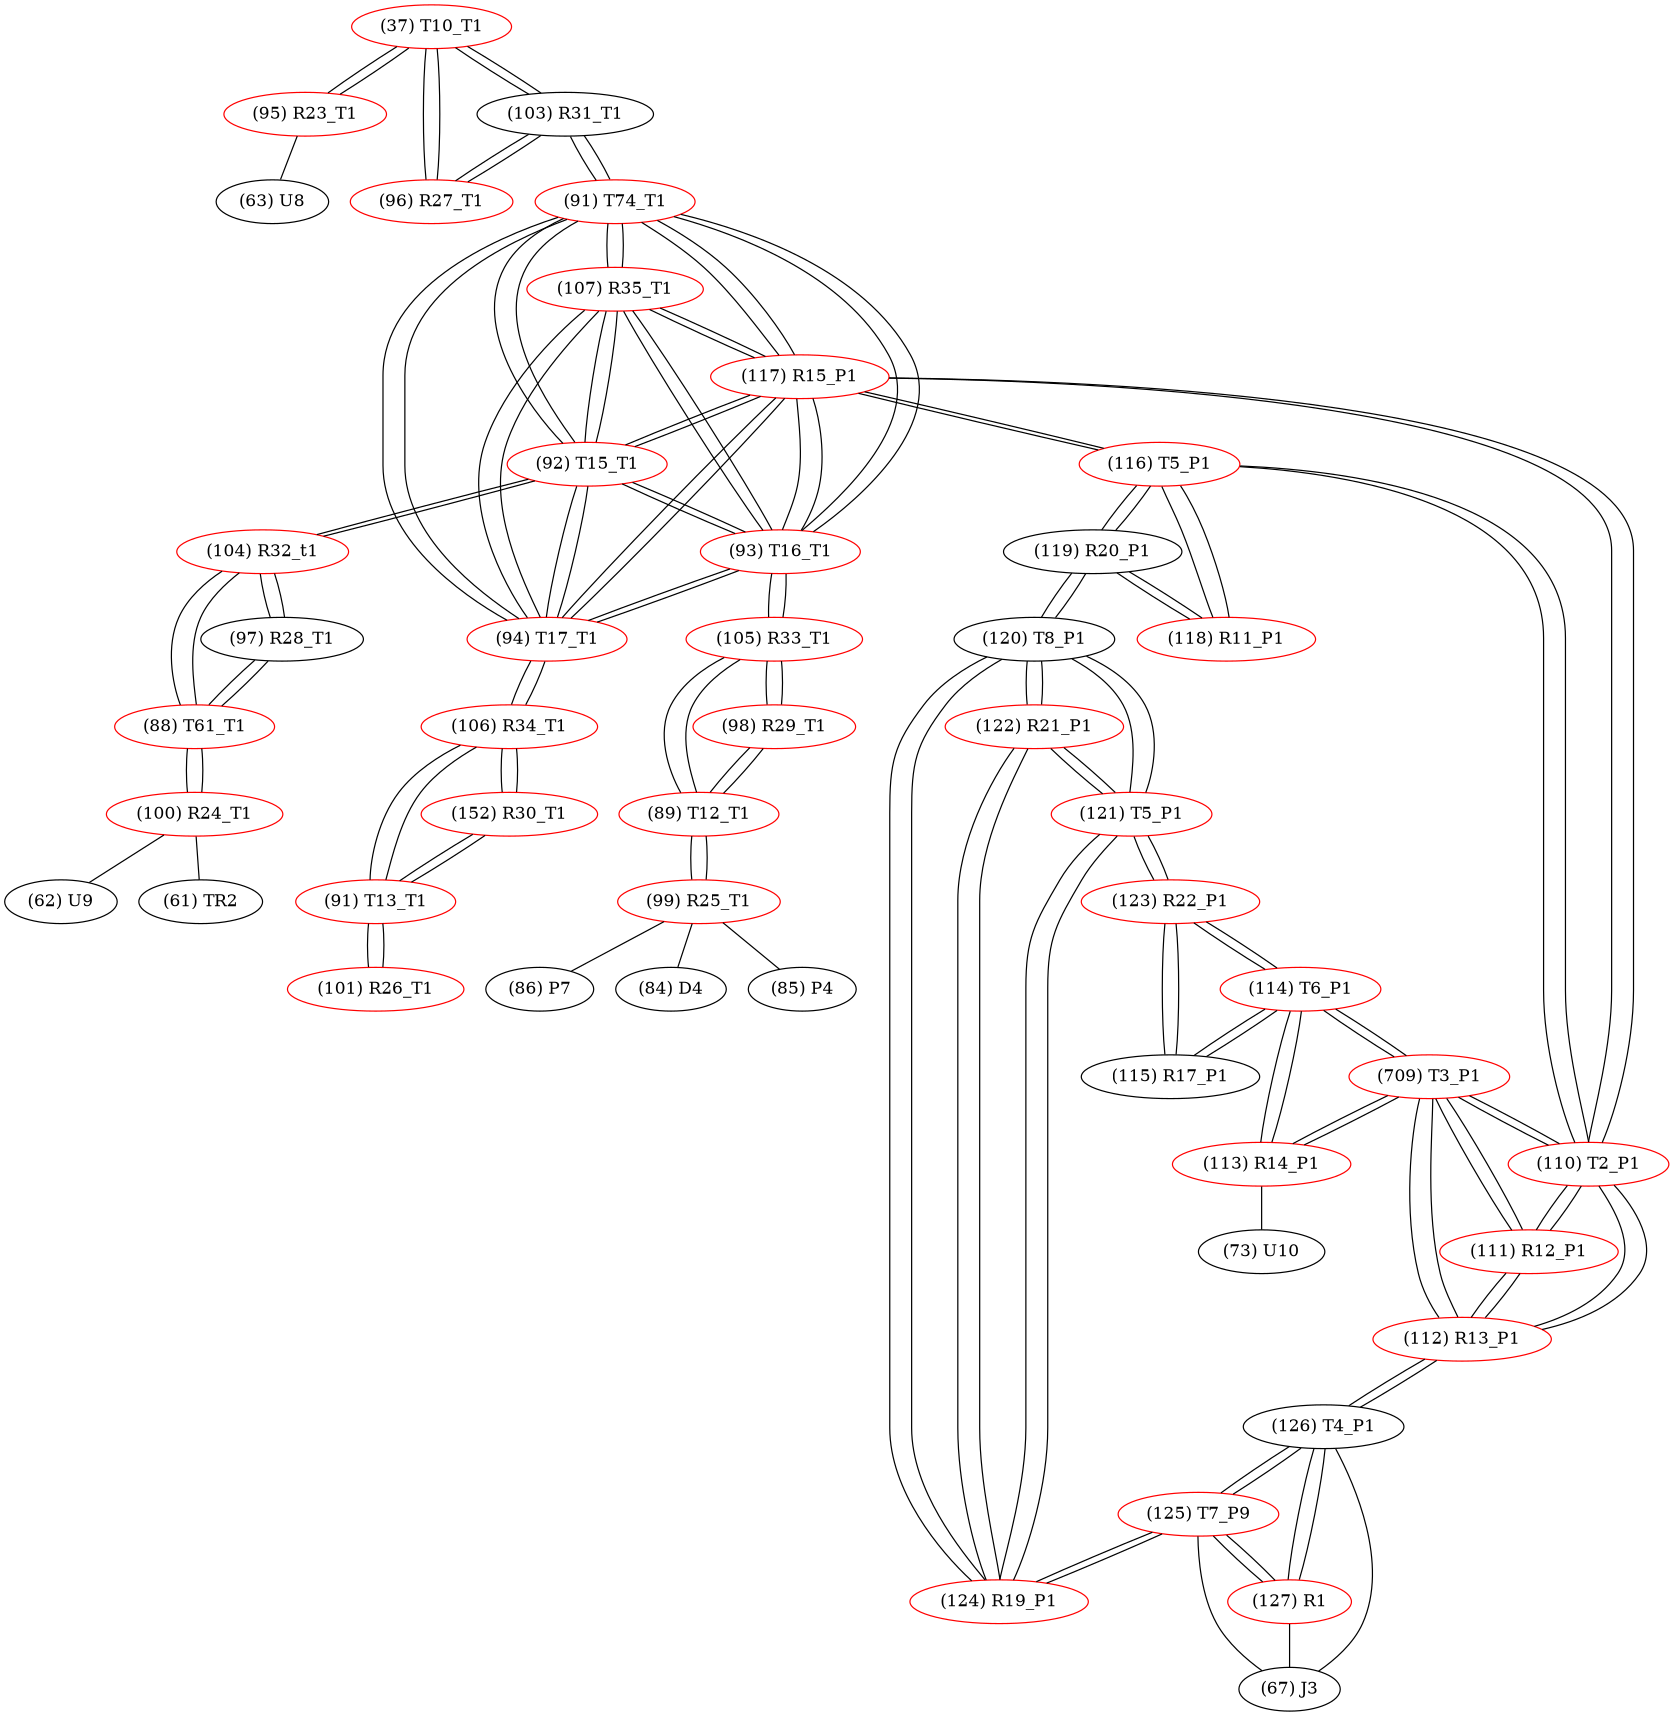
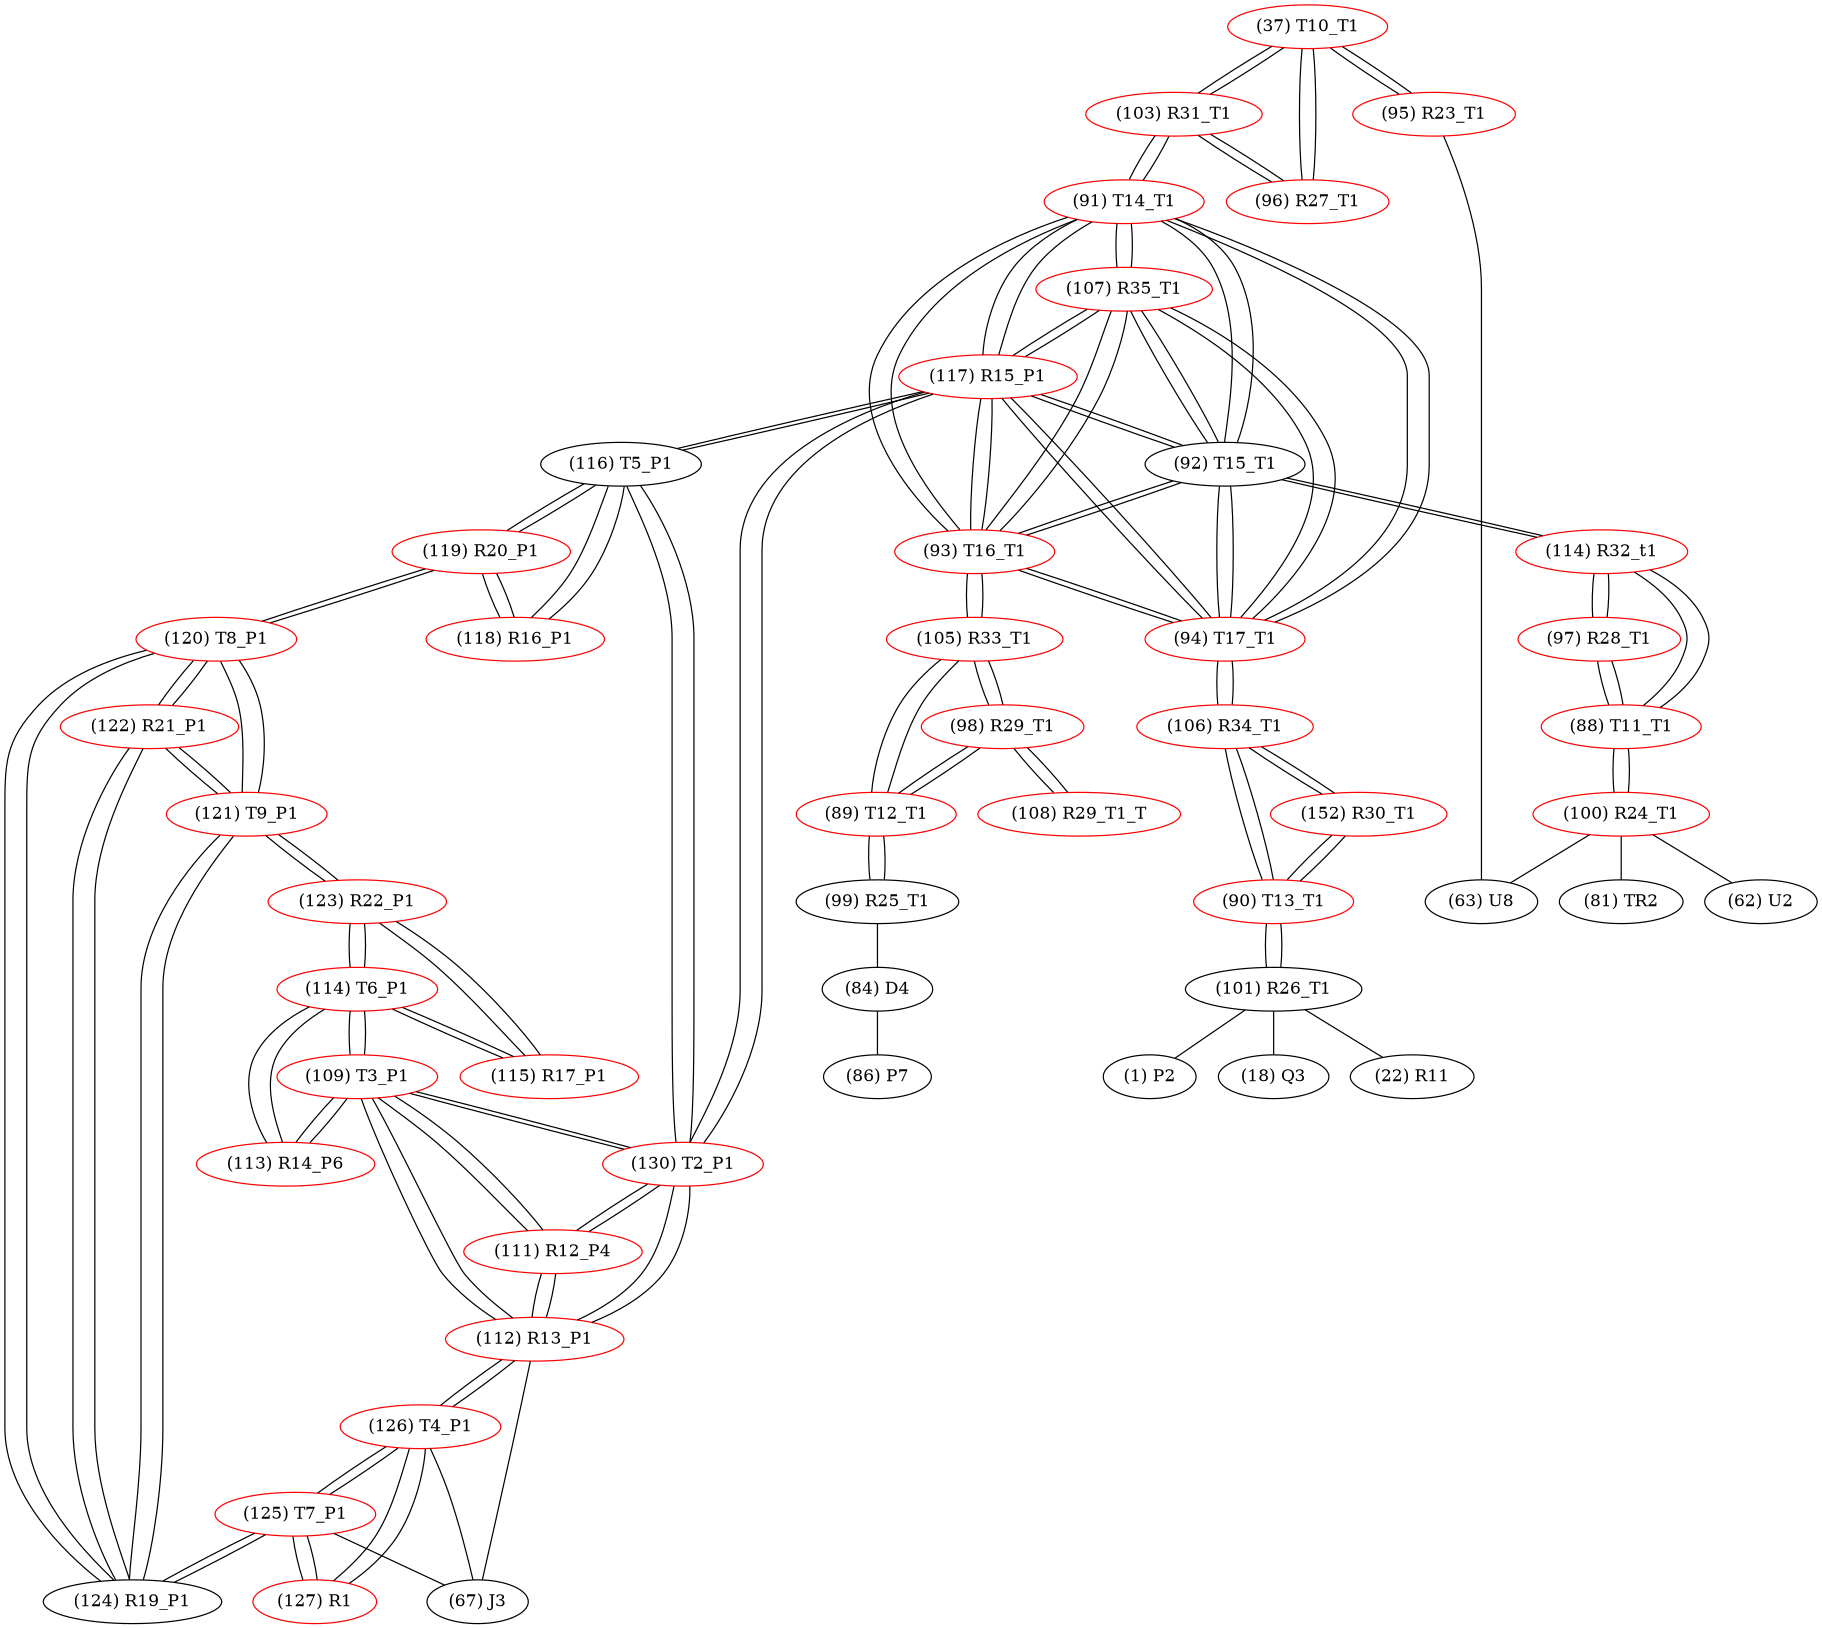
(565, 114) -> (1174, 114)
(615, 202) -> (1124, 202)
(587, 464) -> (1225, 464)
(1160, 464) -> (621, 464)
(263, 552) -> (1602, 552)
(1093, 552) -> (481, 552)
(282, 639) -> (1599, 639)
(1034, 639) -> (216, 639)
(1226, 639) -> (515, 639)
(195, 727) -> (1621, 727)
none -> (1079, 814)
(1132, 814) -> (247, 814)
none -> (1550, 859)
(61, 902) -> (1761, 902)
(201, 902) -> (1621, 902)
(376, 902) -> (1274, 902)
(699, 902) -> (877, 902)
(618, 946) -> (877, 1033)
(376, 989) -> (1274, 989)
(802, 989) -> none
none -> (1150, 1077)
(1170, 1077) -> (549, 1077)
none -> (1274, 1077)
none -> (1412, 1077)
(1429, 1077) -> (357, 1077)
(1262, 1164) -> (286, 1164)
(1588, 1164) -> (683, 1164)
(1262, 1252) -> none
(1529, 1252) -> (553, 1252)
(1324, 1427) -> (421, 1427)
(1198, 1514) -> (295, 1514)
(999, 1602) -> (132, 1602)
(1290, 1646) -> (507, 1471)
